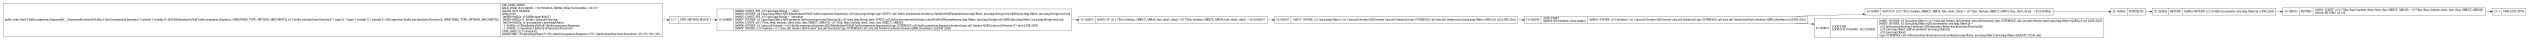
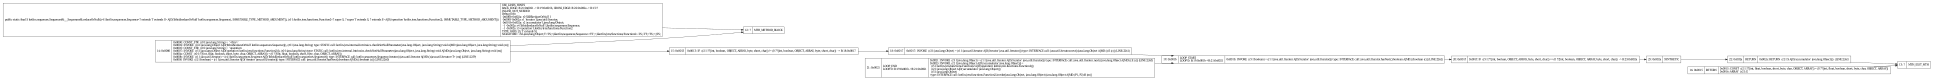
(2278, 12) -> (1873, 63)
(2330, 13) -> (1734, 72)
(713, 20) -> (626, 40)
(1804, 24) -> (1163, 63)
